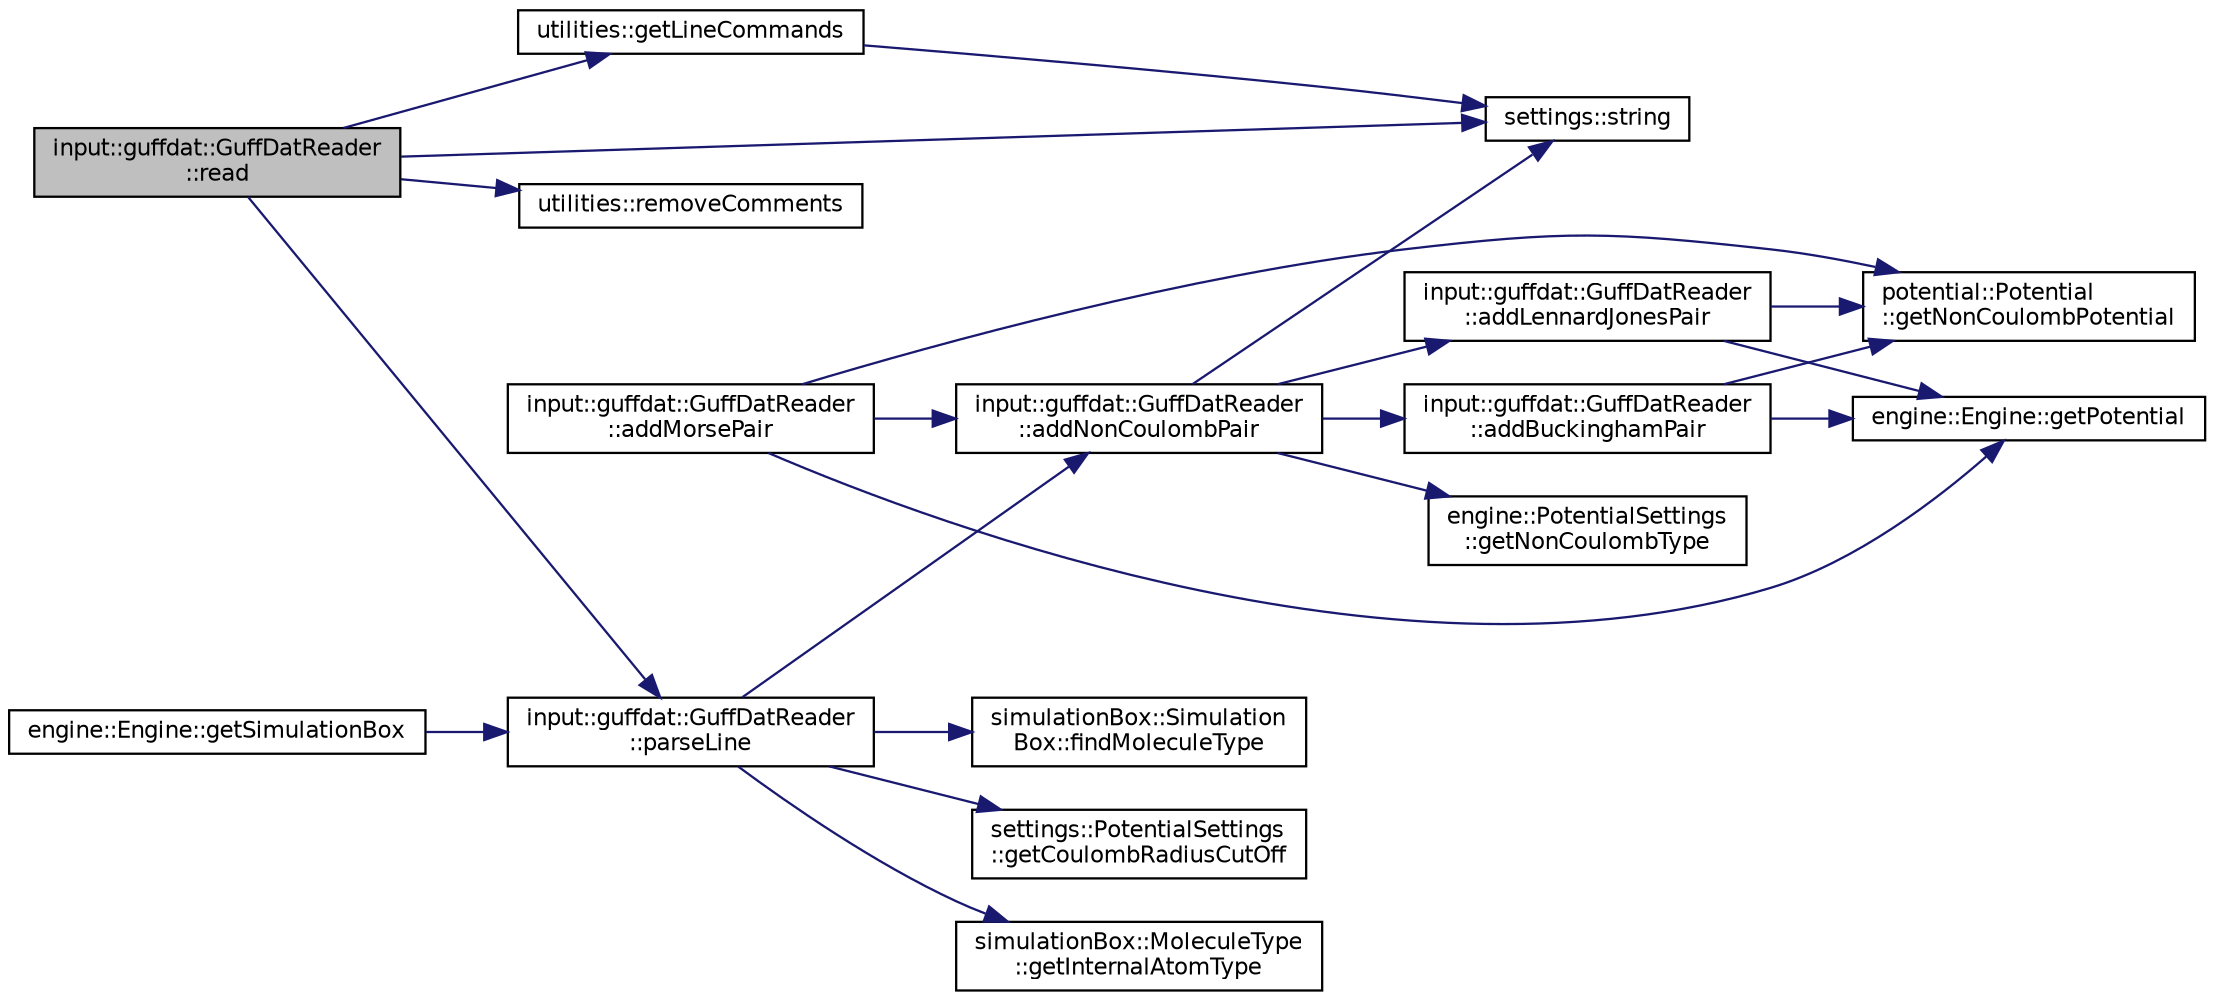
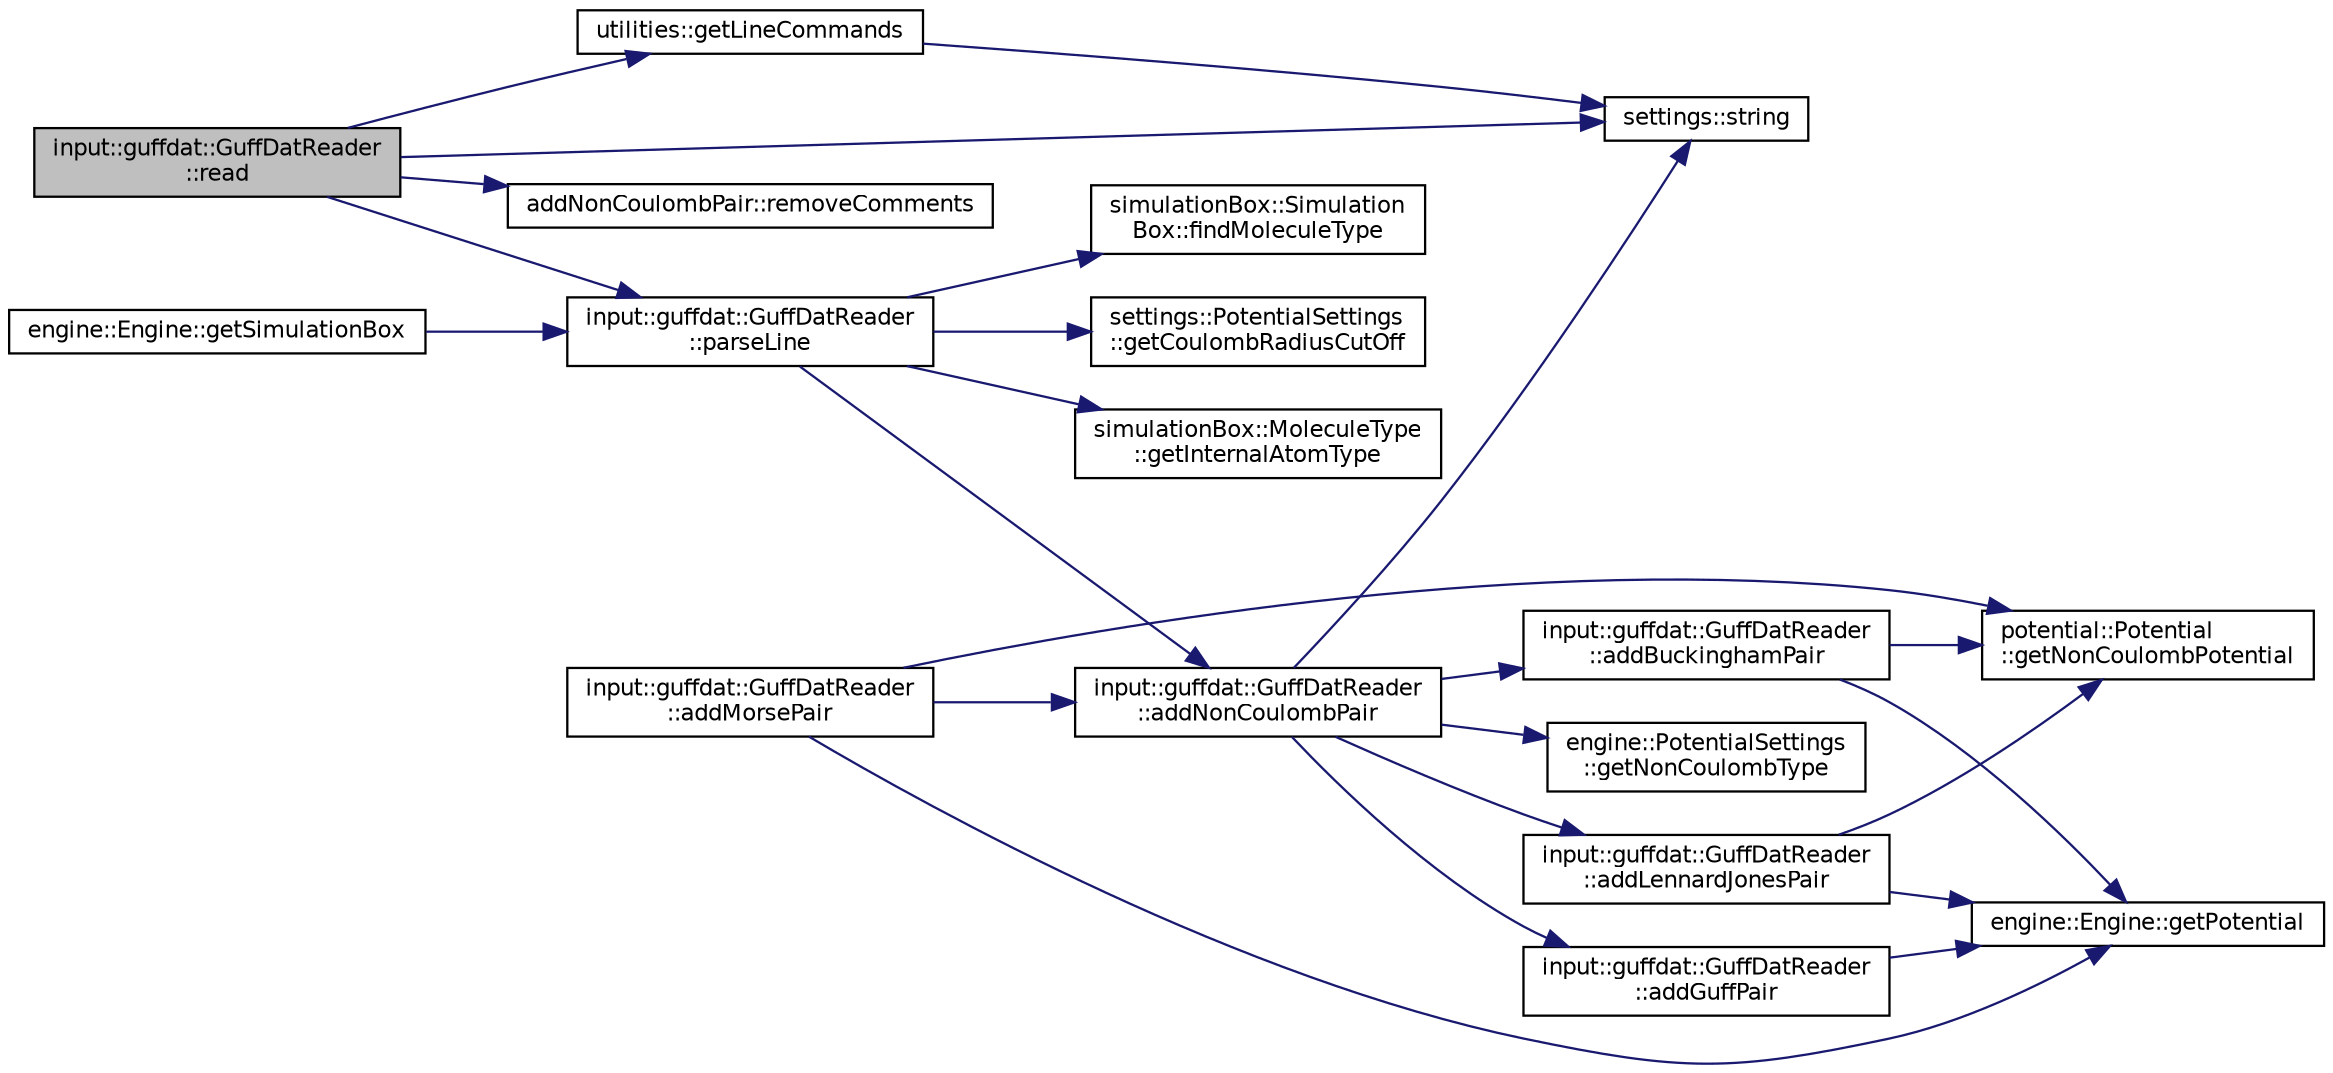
(691, 206) -> (750, 206)
none -> (1706, 981)
